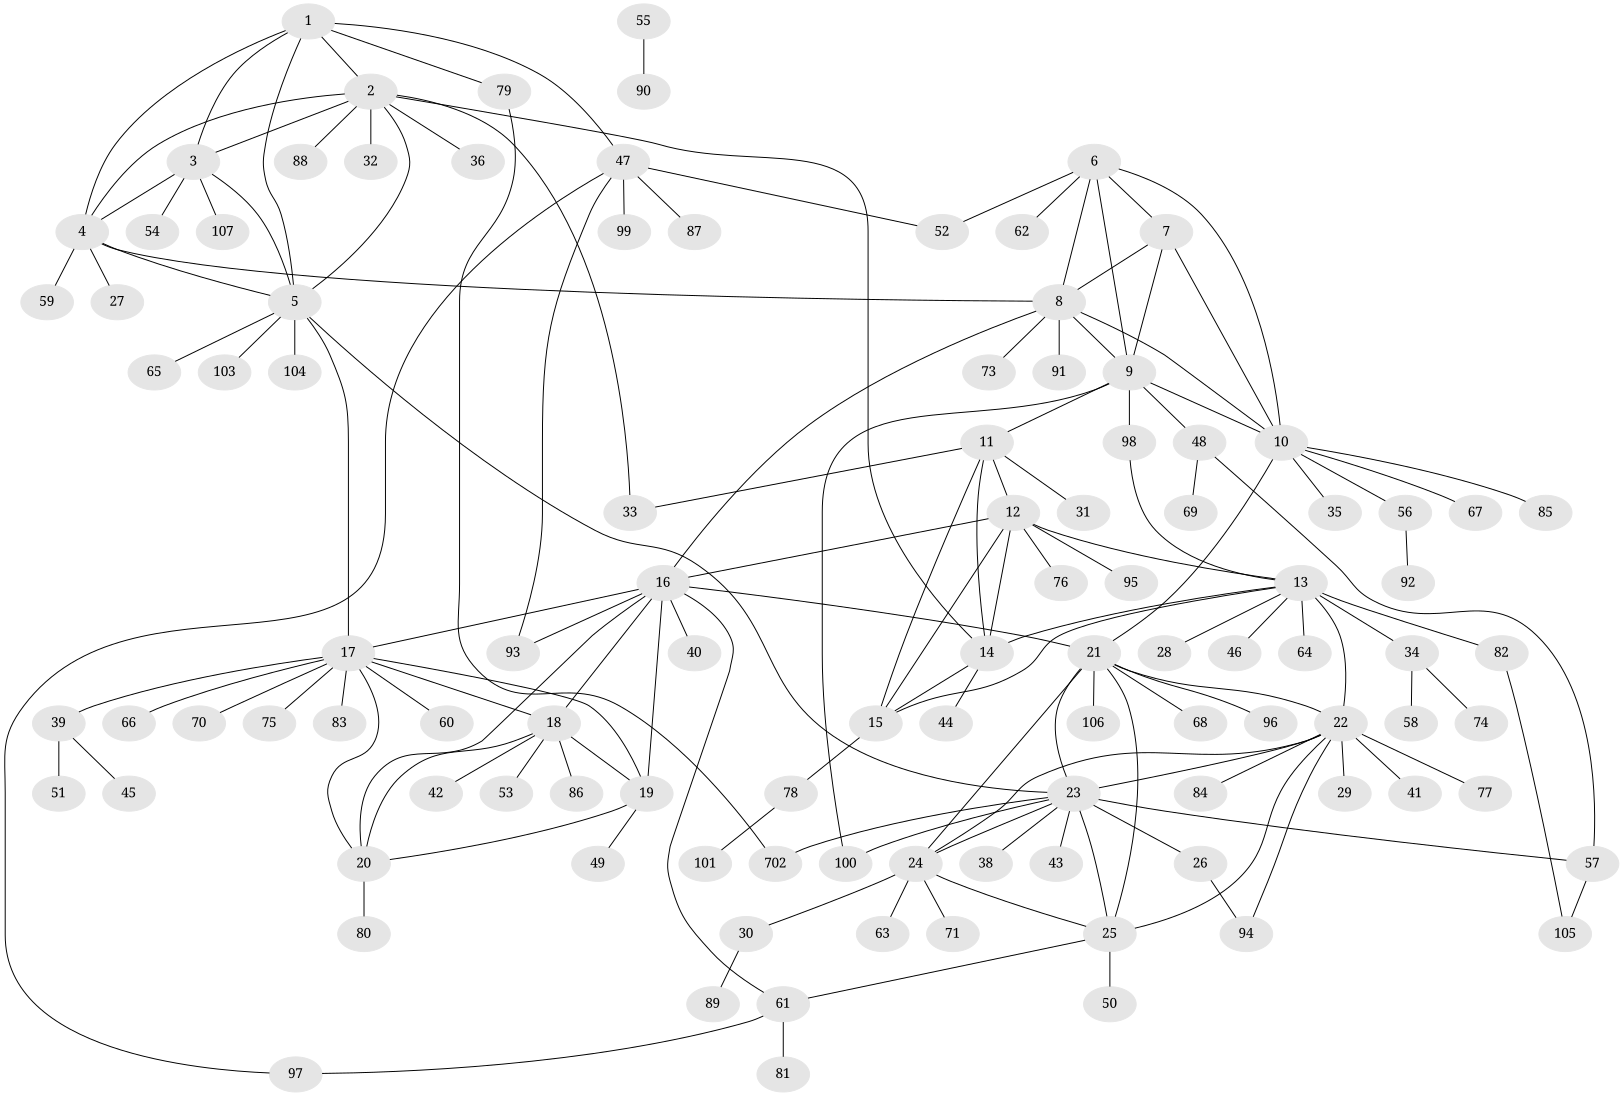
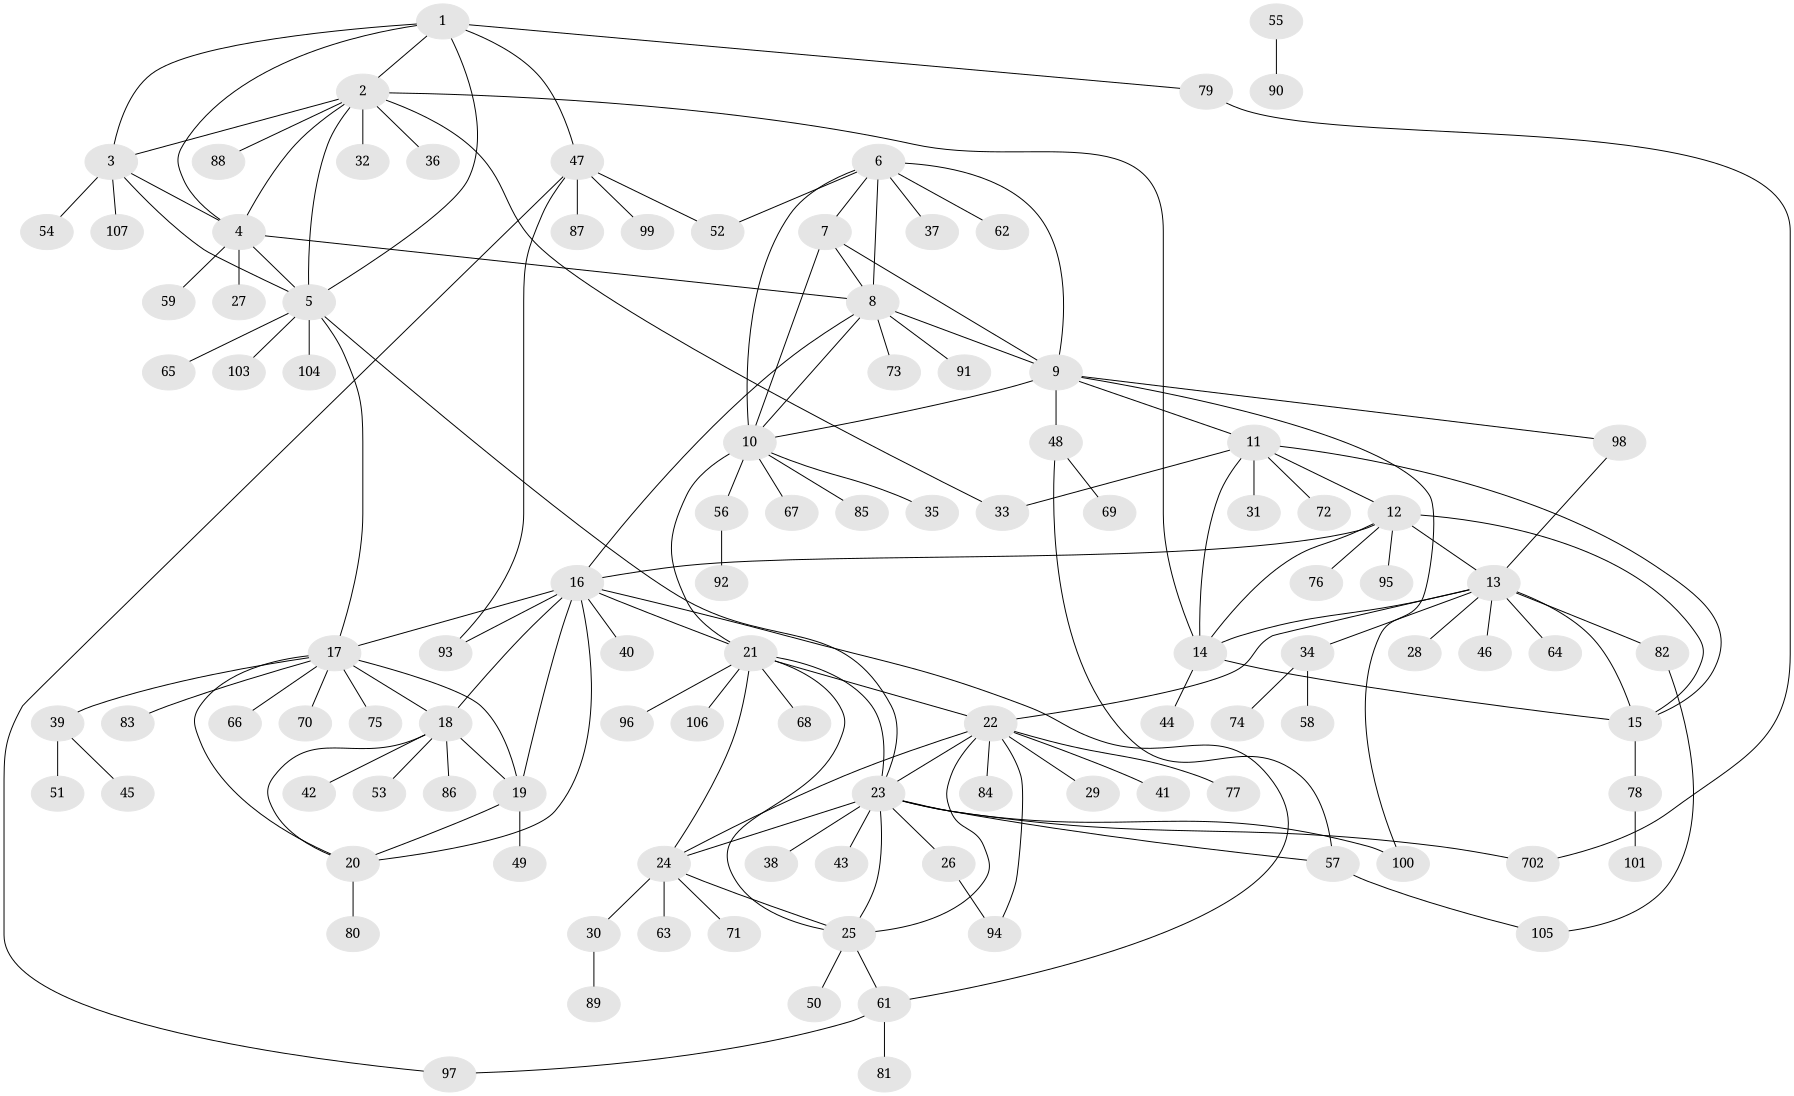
none -> (932, 232)
none -> (1324, 513)
(447, 723) -> none
